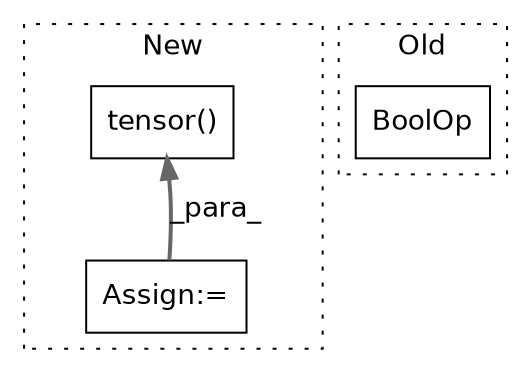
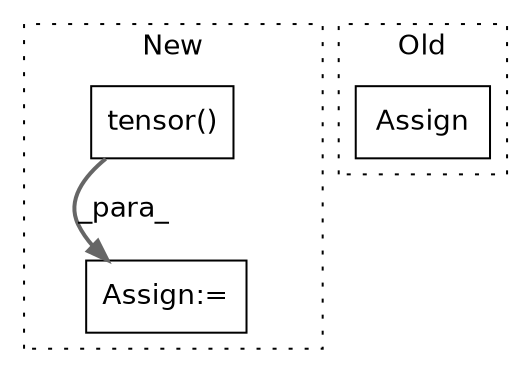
(423, 122) -> (423, 122)
(171, 219) -> (76, 199)
